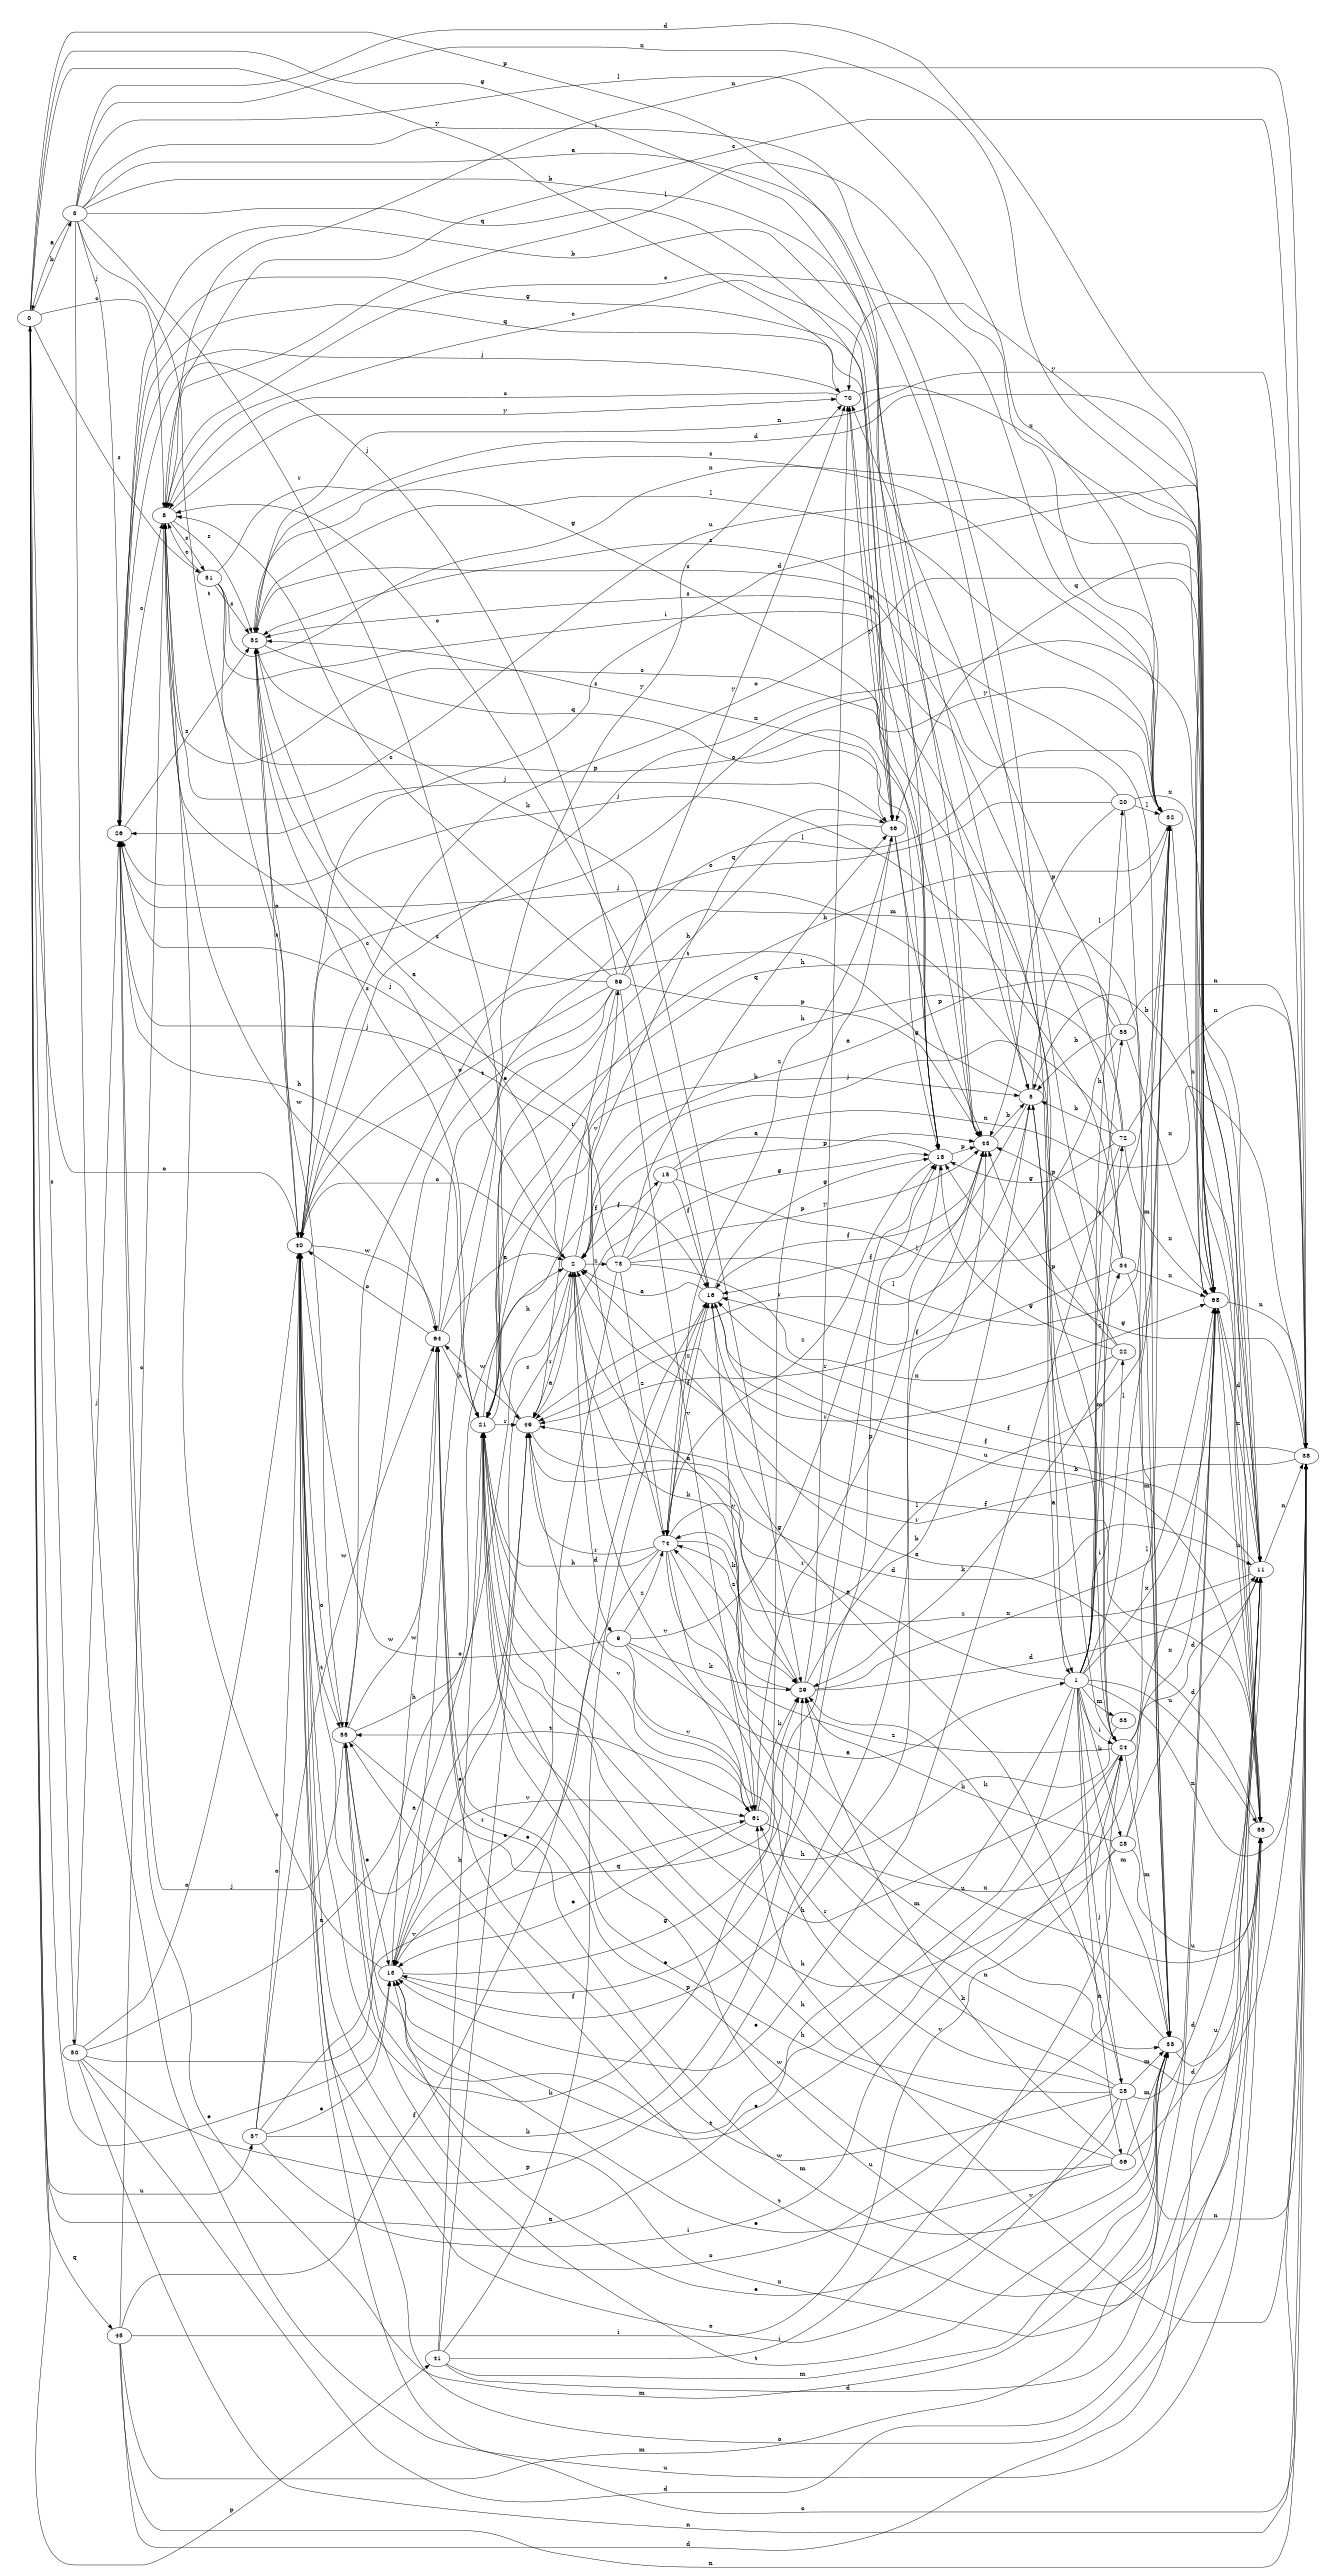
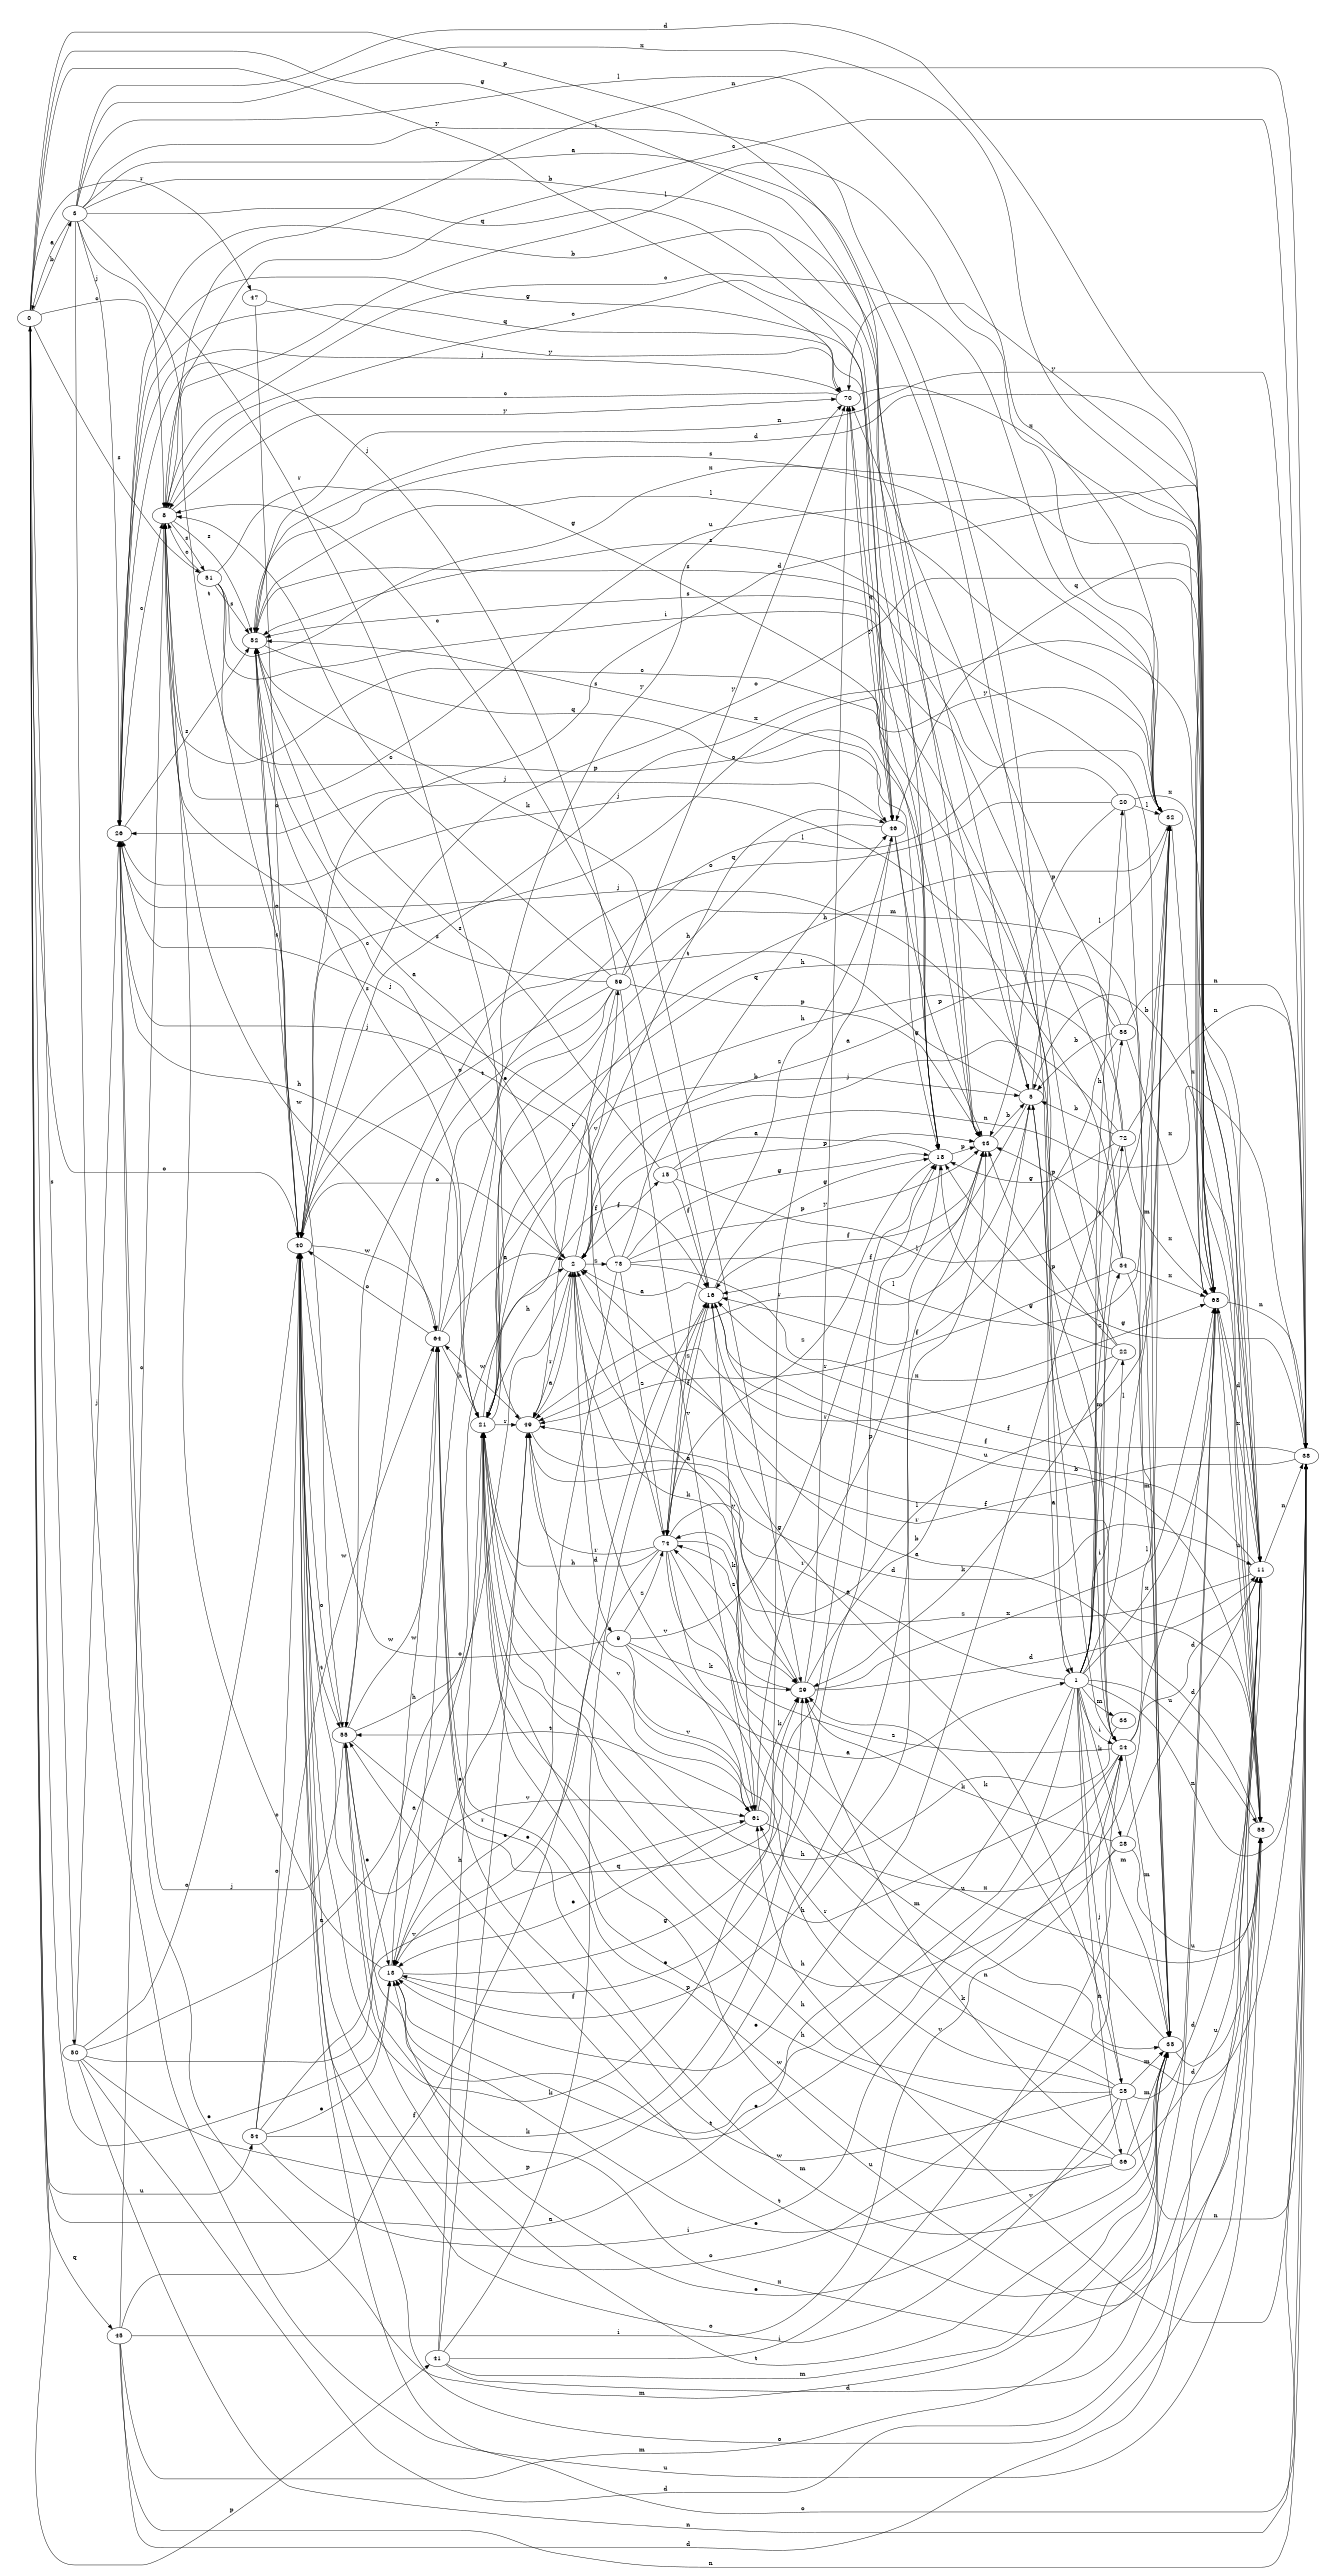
none -> (255, 298)
(509, 1539) -> (445, 920)
(1198, 1583) -> none
(255, 2137) -> (255, 2137)
